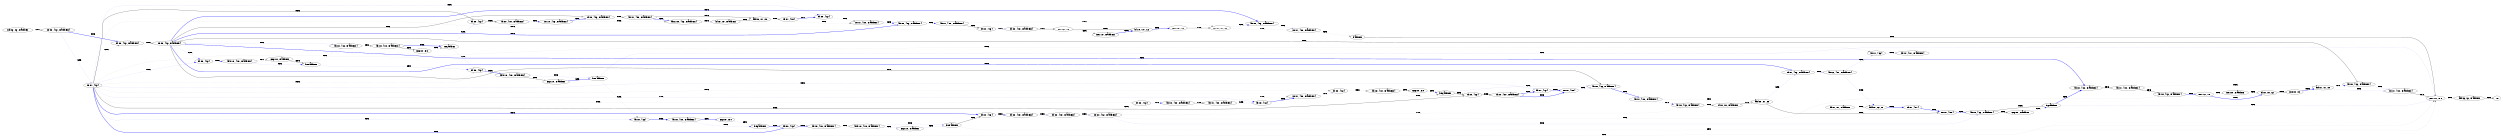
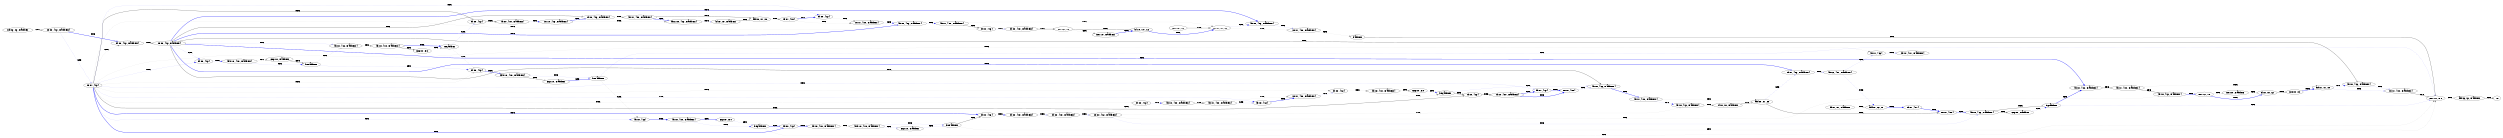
(1160, 29) -> (1181, 35)
